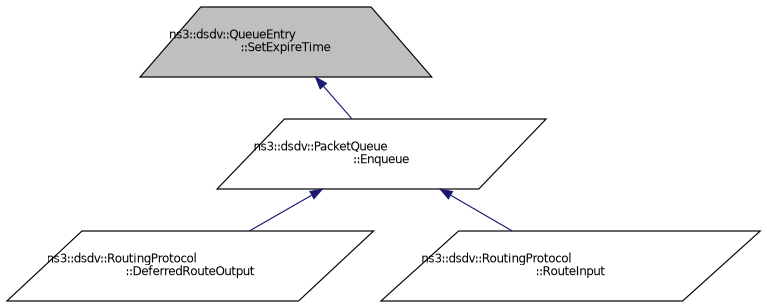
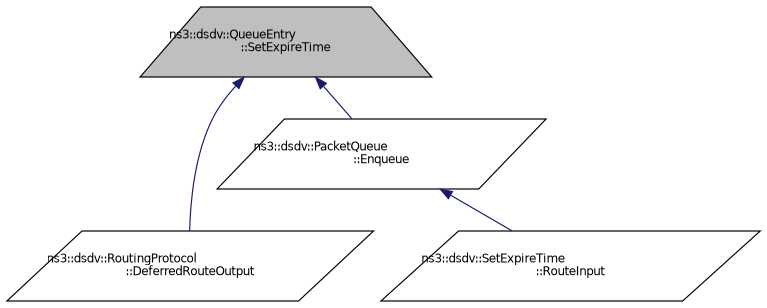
(280, 213) -> (200, 154)
(571, 266) -> (571, 266)
